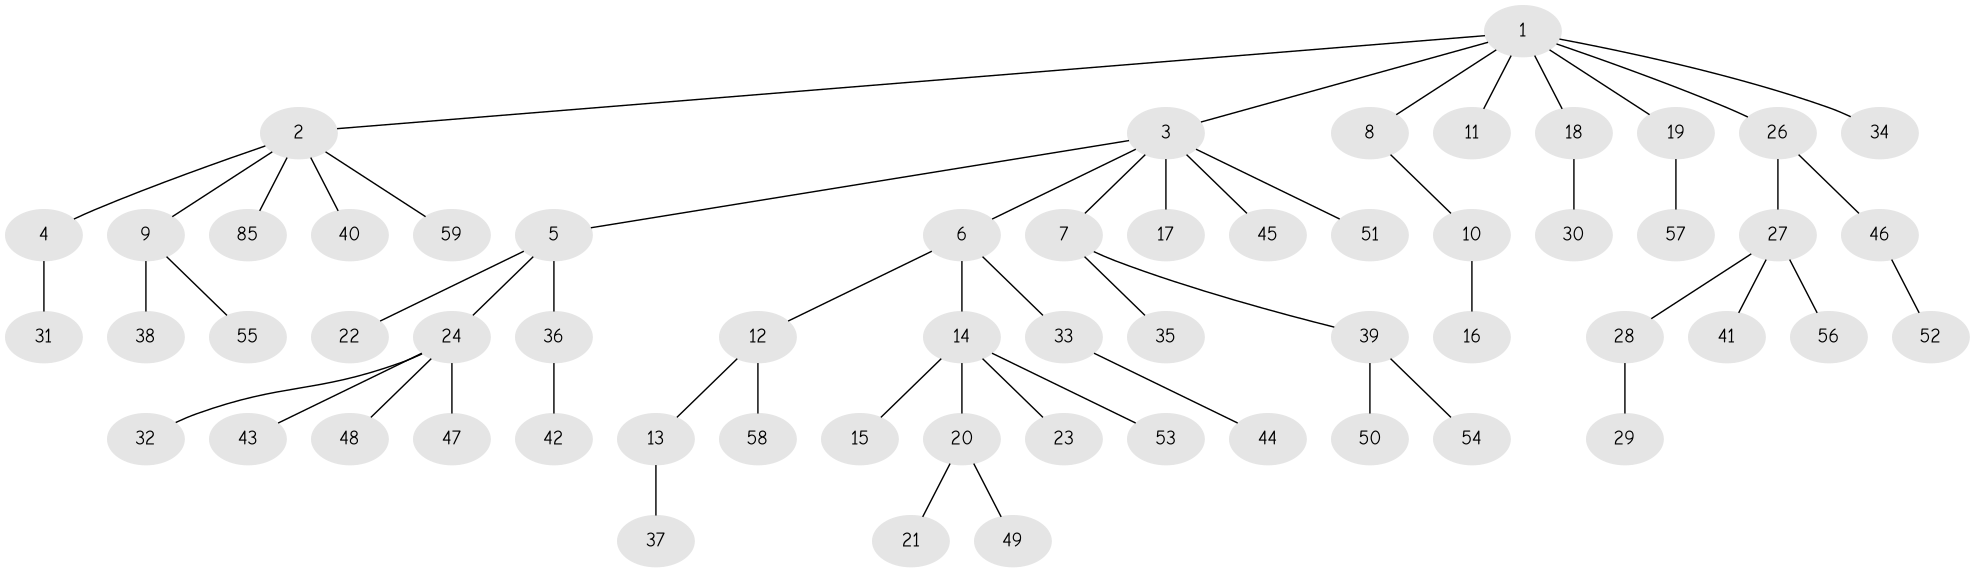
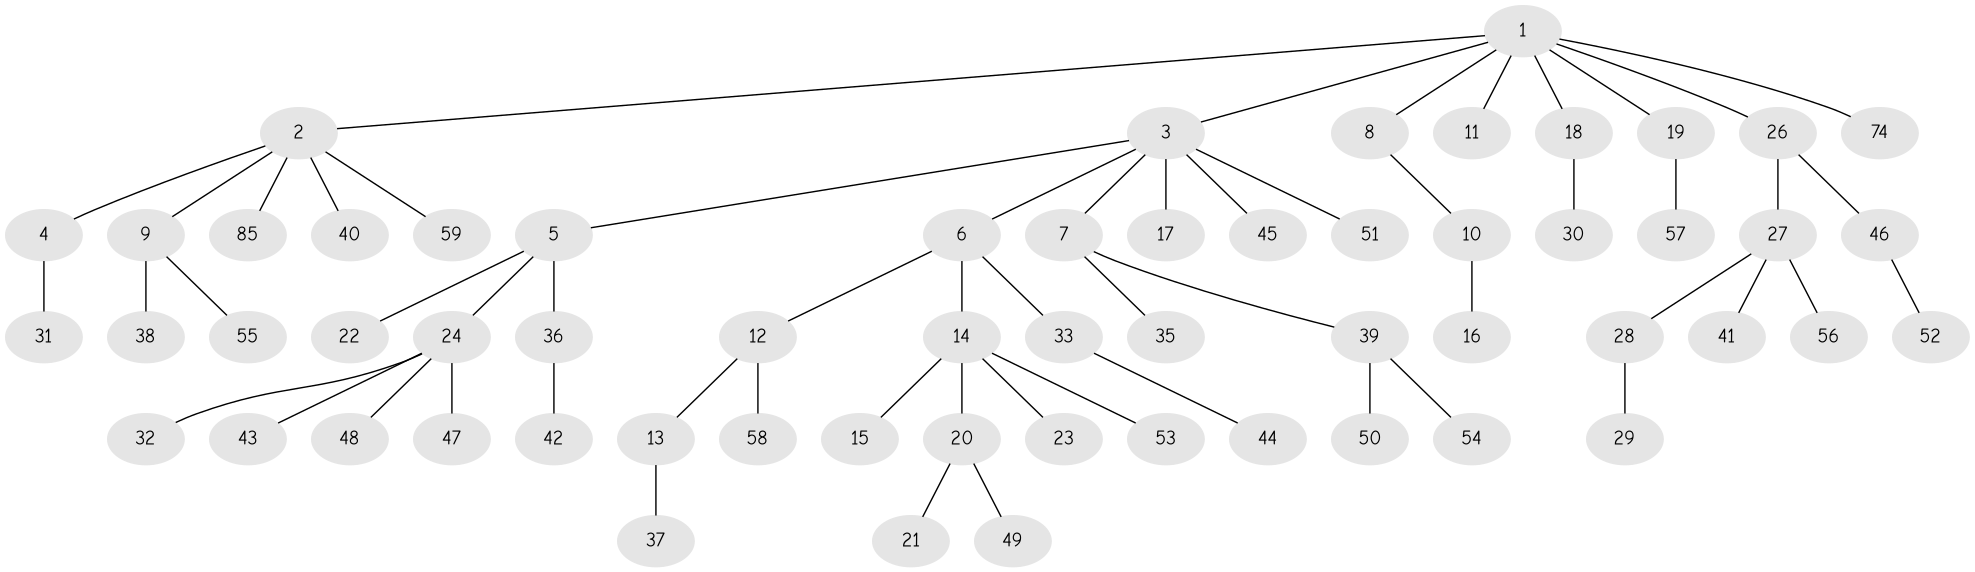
(1880, 133) -> (1880, 133)
